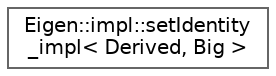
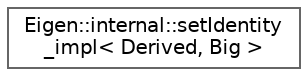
(138, 38) -> (154, 38)
